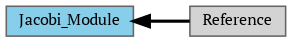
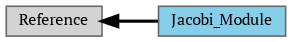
(170, 21) -> (138, 21)
